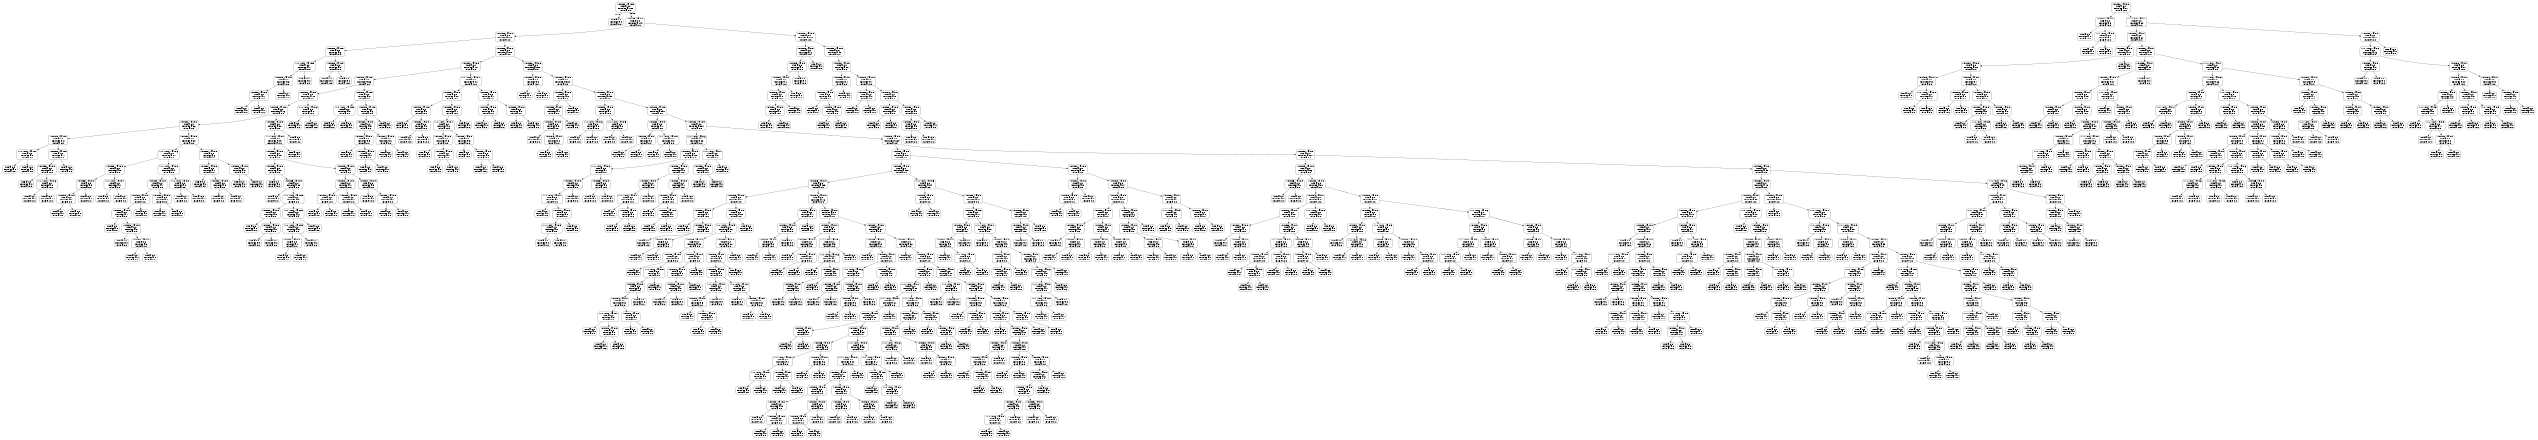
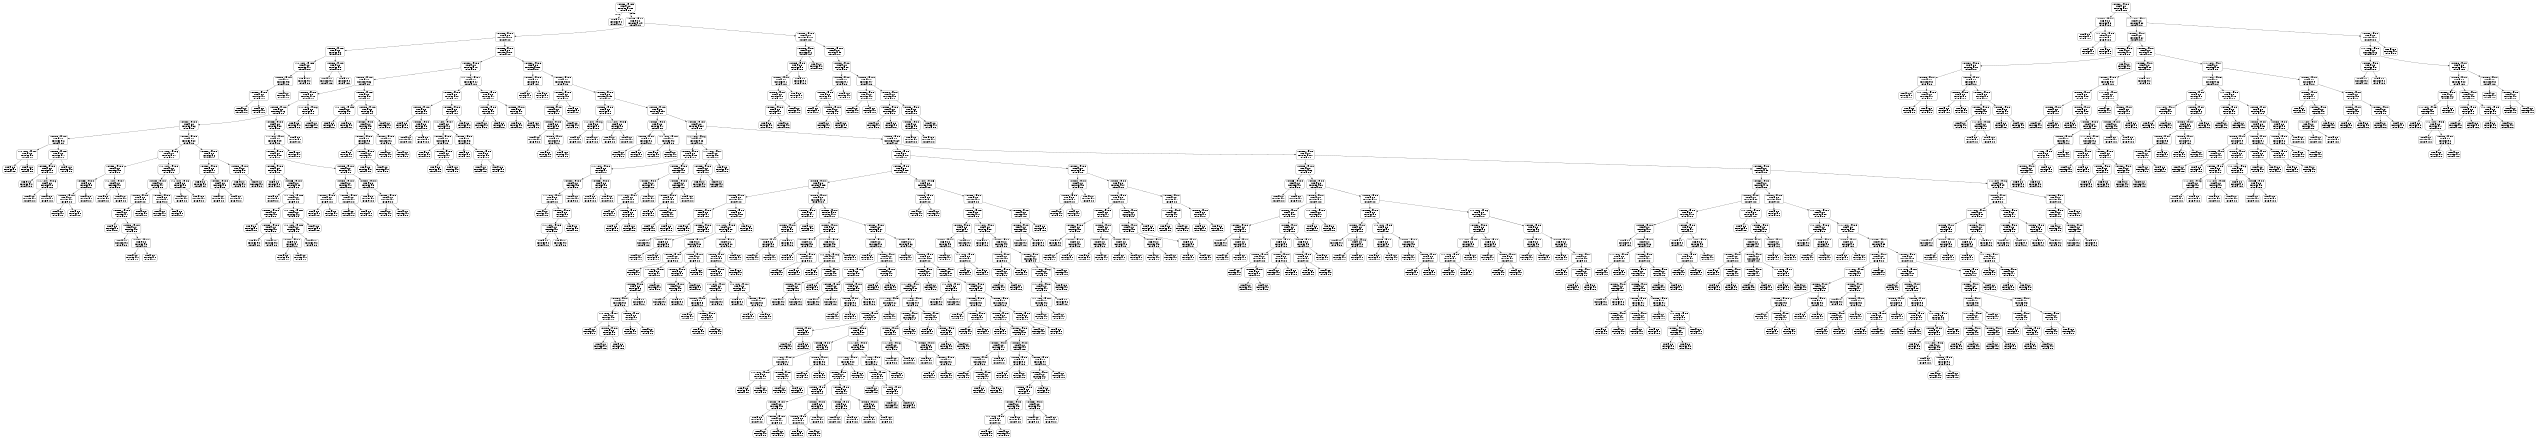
(275, 140) -> (275, 140)
(2090, 140) -> (2090, 140)
